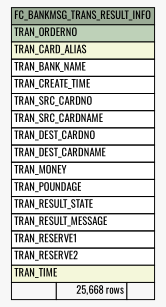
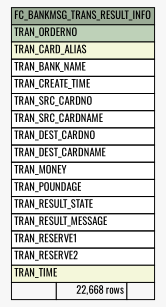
(100, 291) -> (100, 291)
